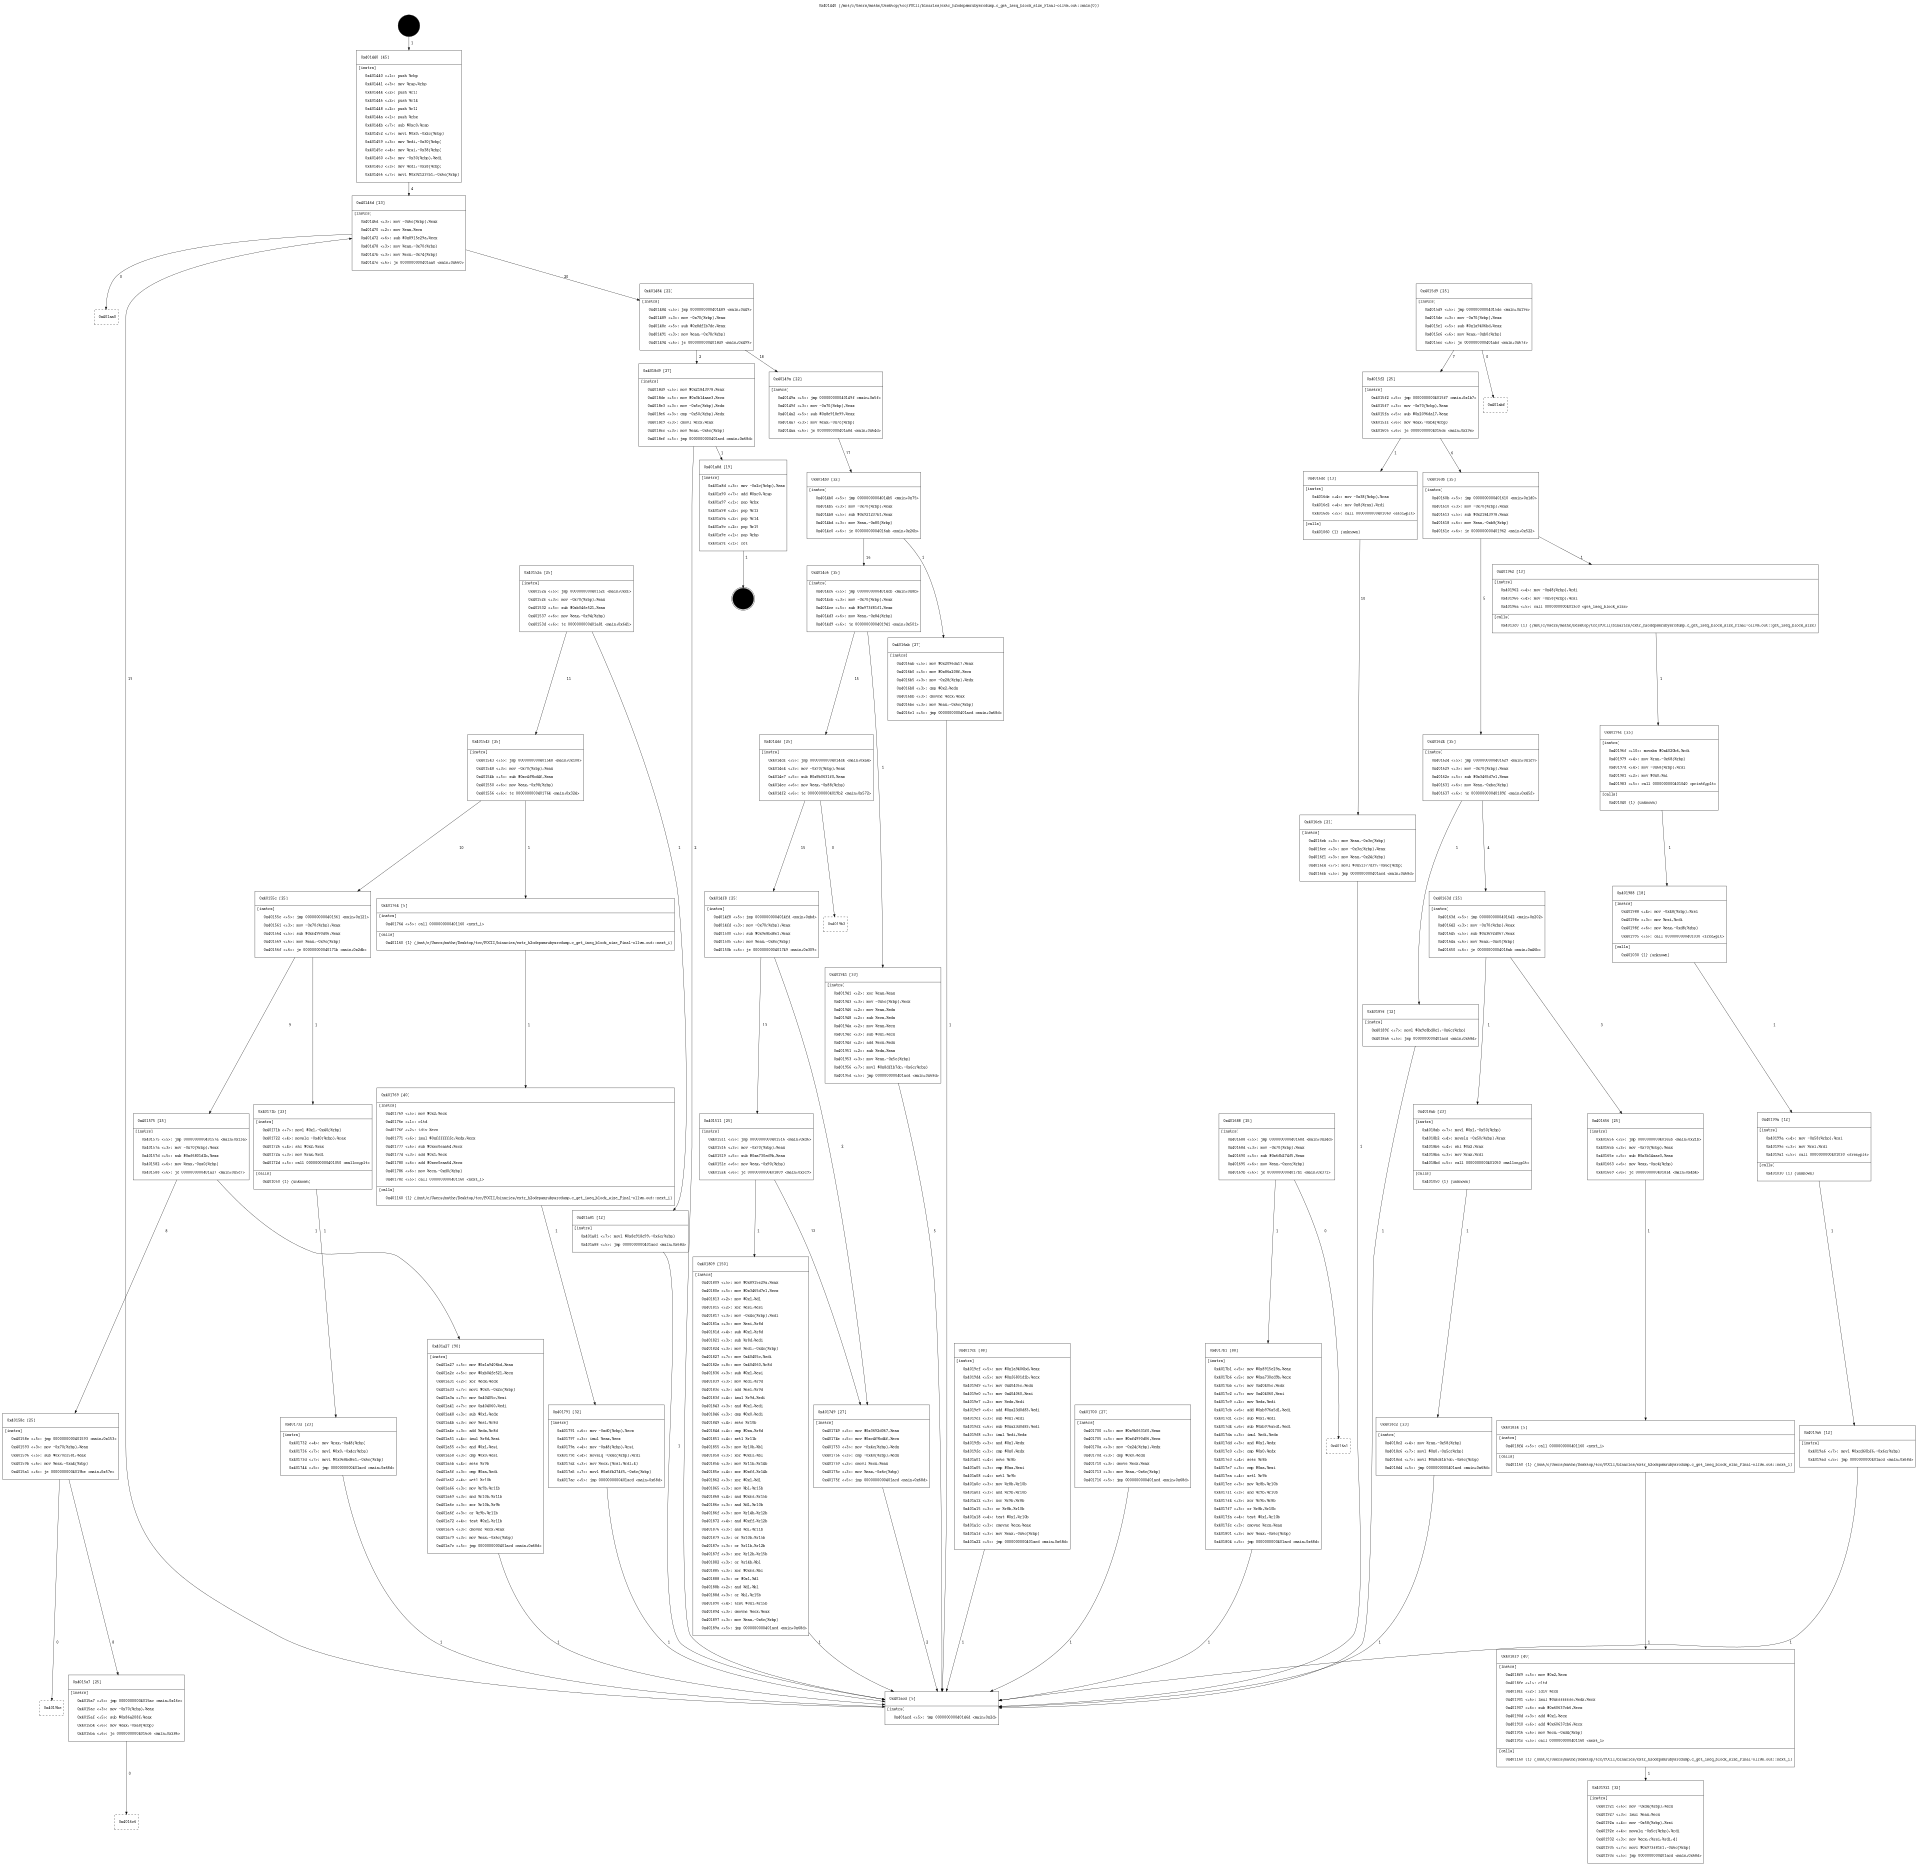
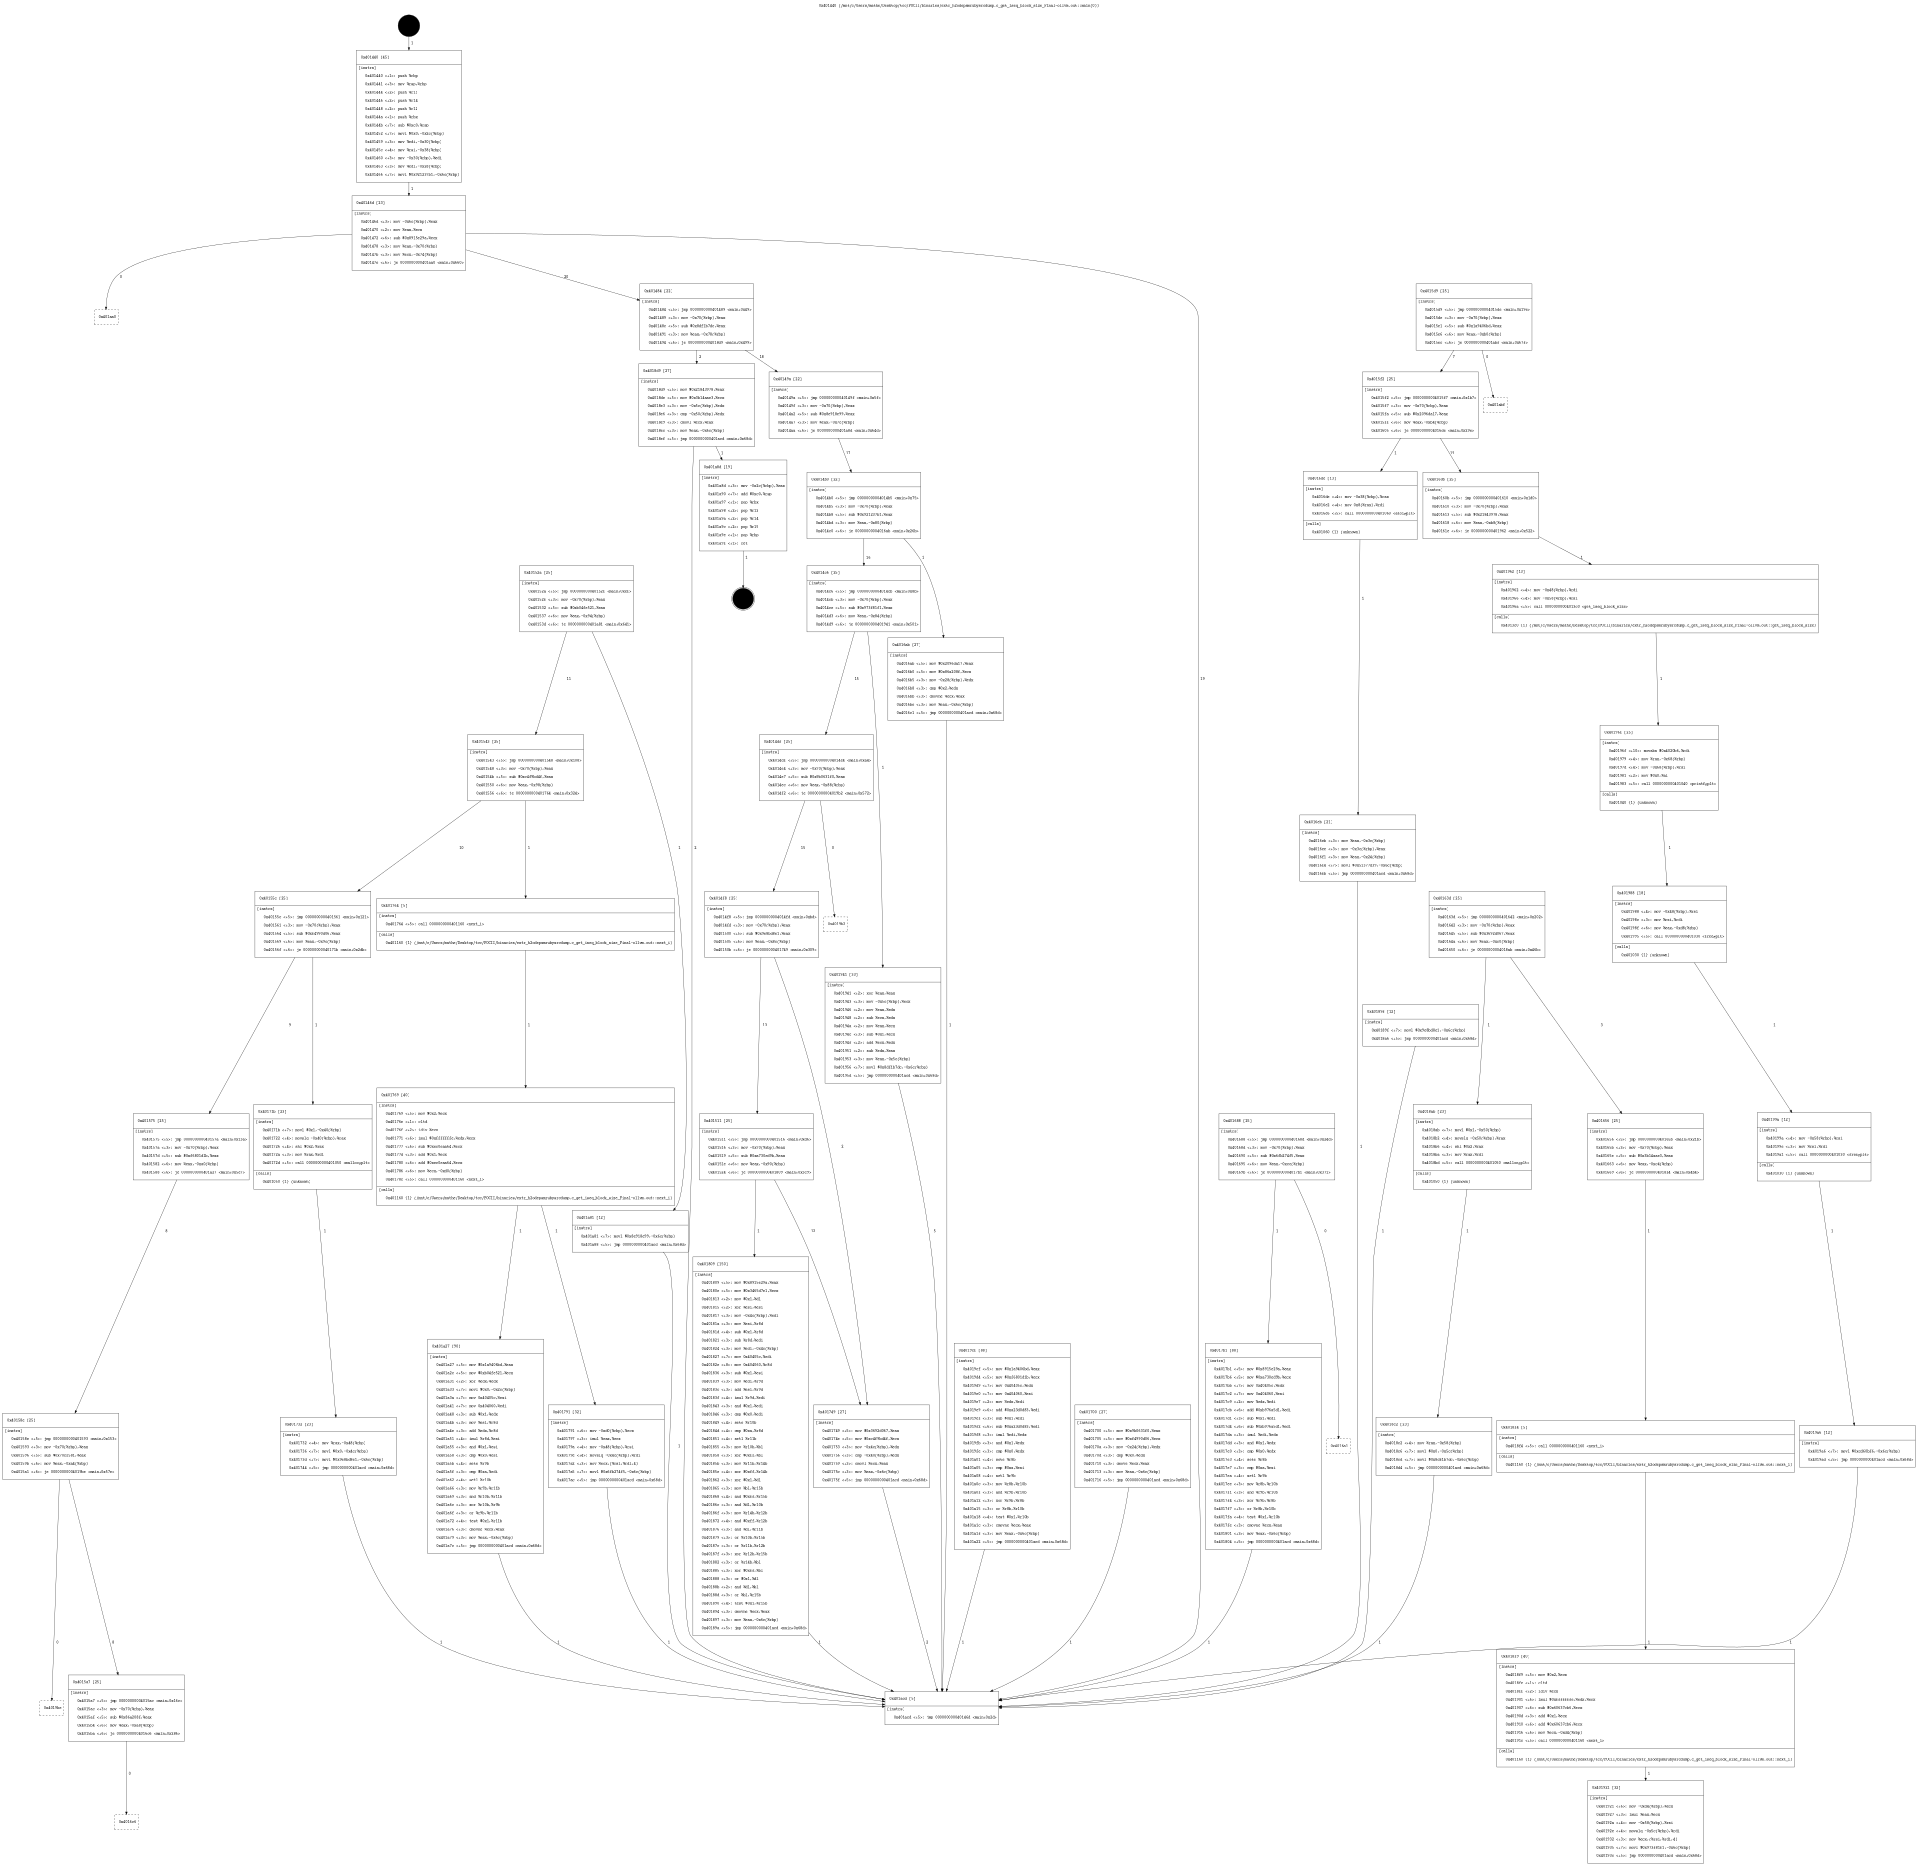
(411, 189) -> (411, 189)
(1451, 453) -> (1451, 453)
(1362, 599) -> (1362, 599)
(1481, 768) -> none
(126, 1195) -> (1198, 705)
(346, 1254) -> (509, 1271)
